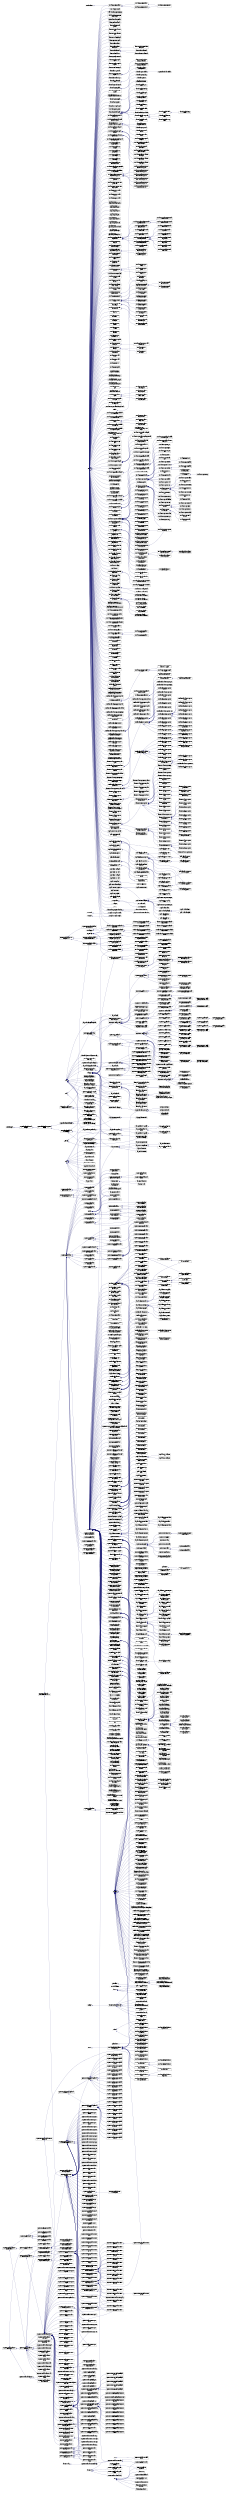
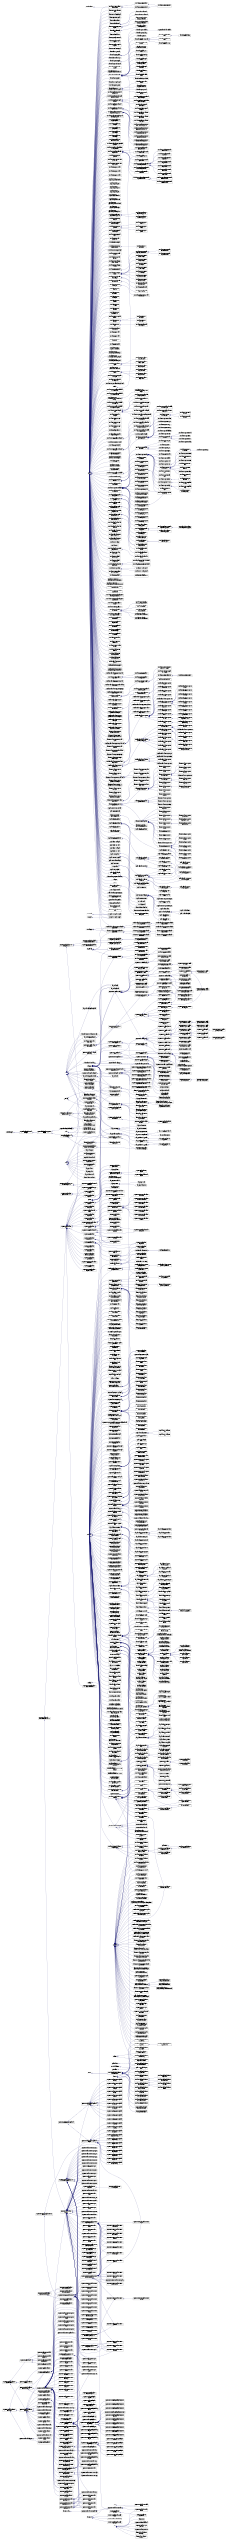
(115, 1490) -> (115, 1481)
(115, 2428) -> none
